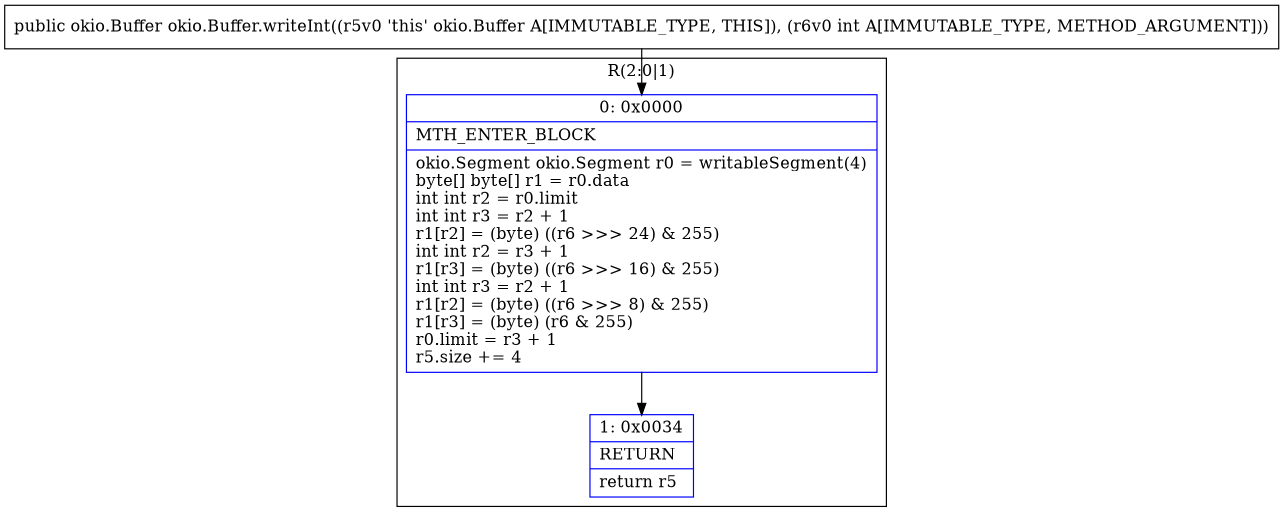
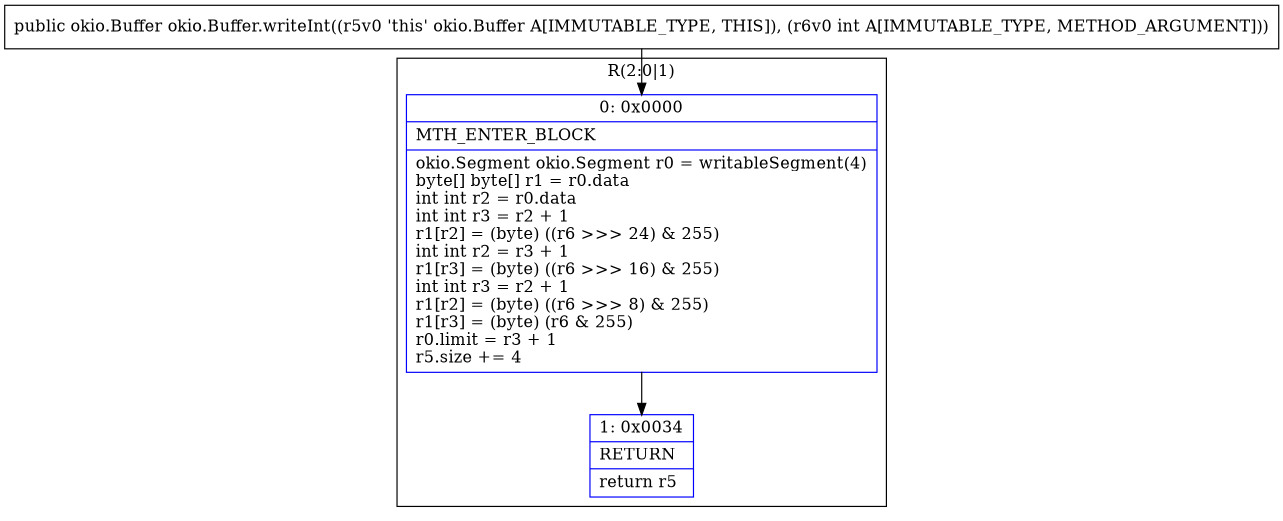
(498, 199) -> (496, 199)
